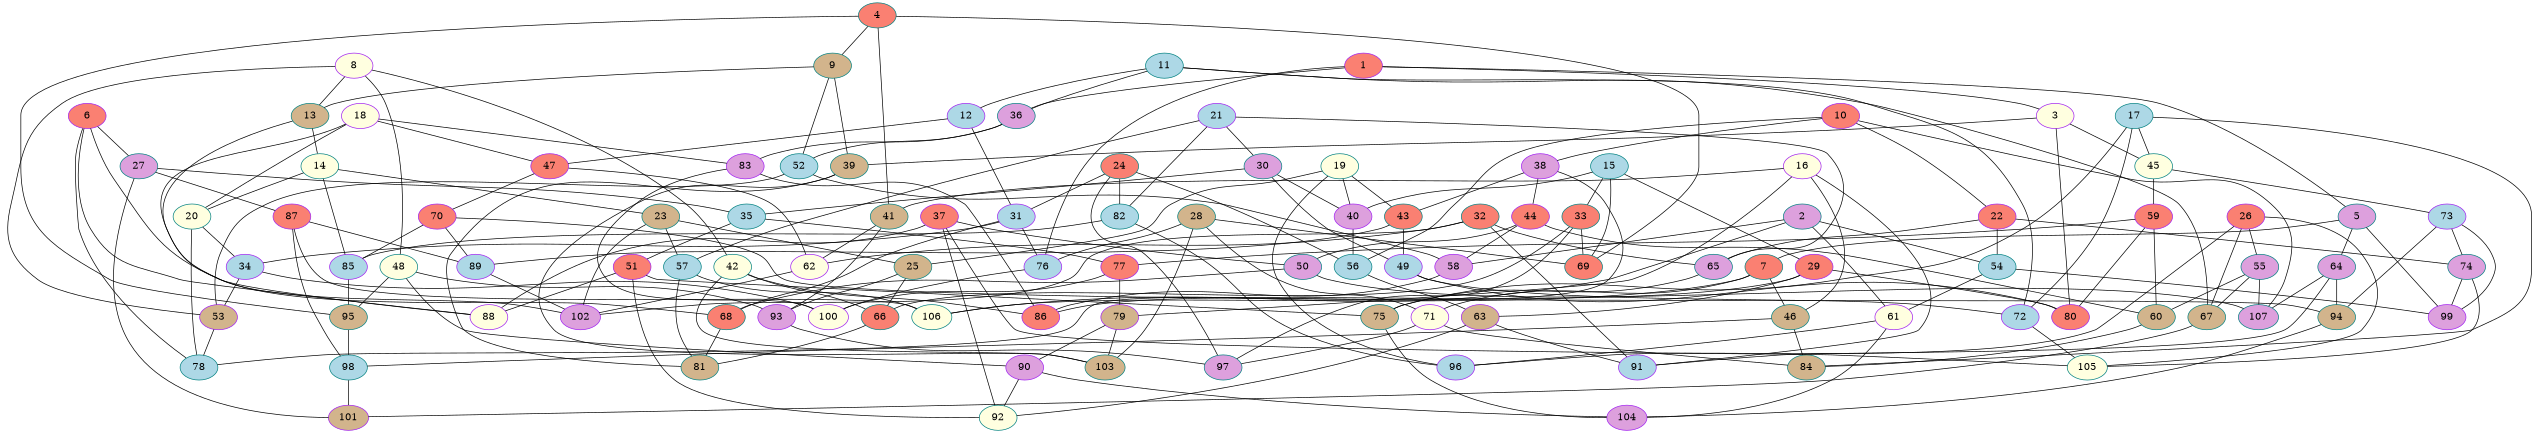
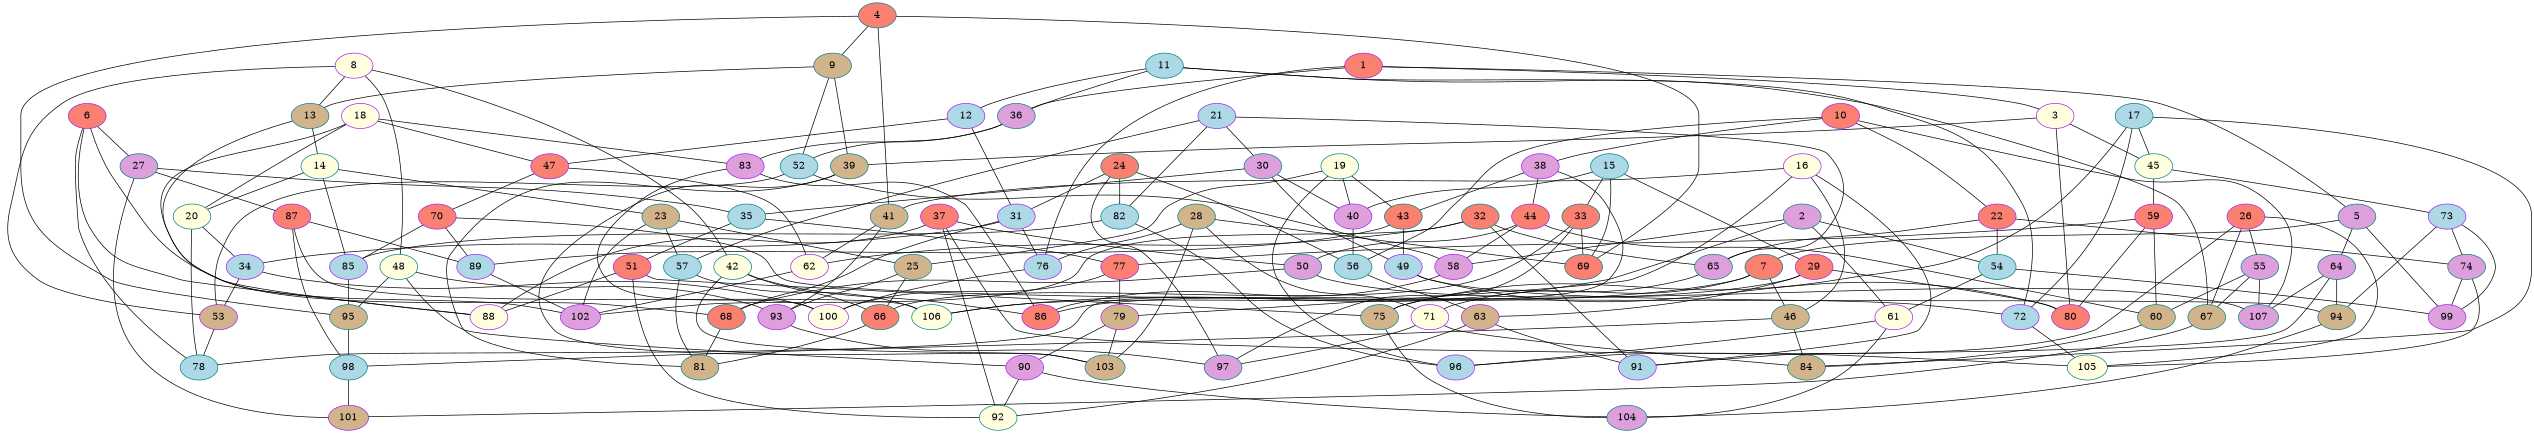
(1627, 418) -> (1627, 418)
